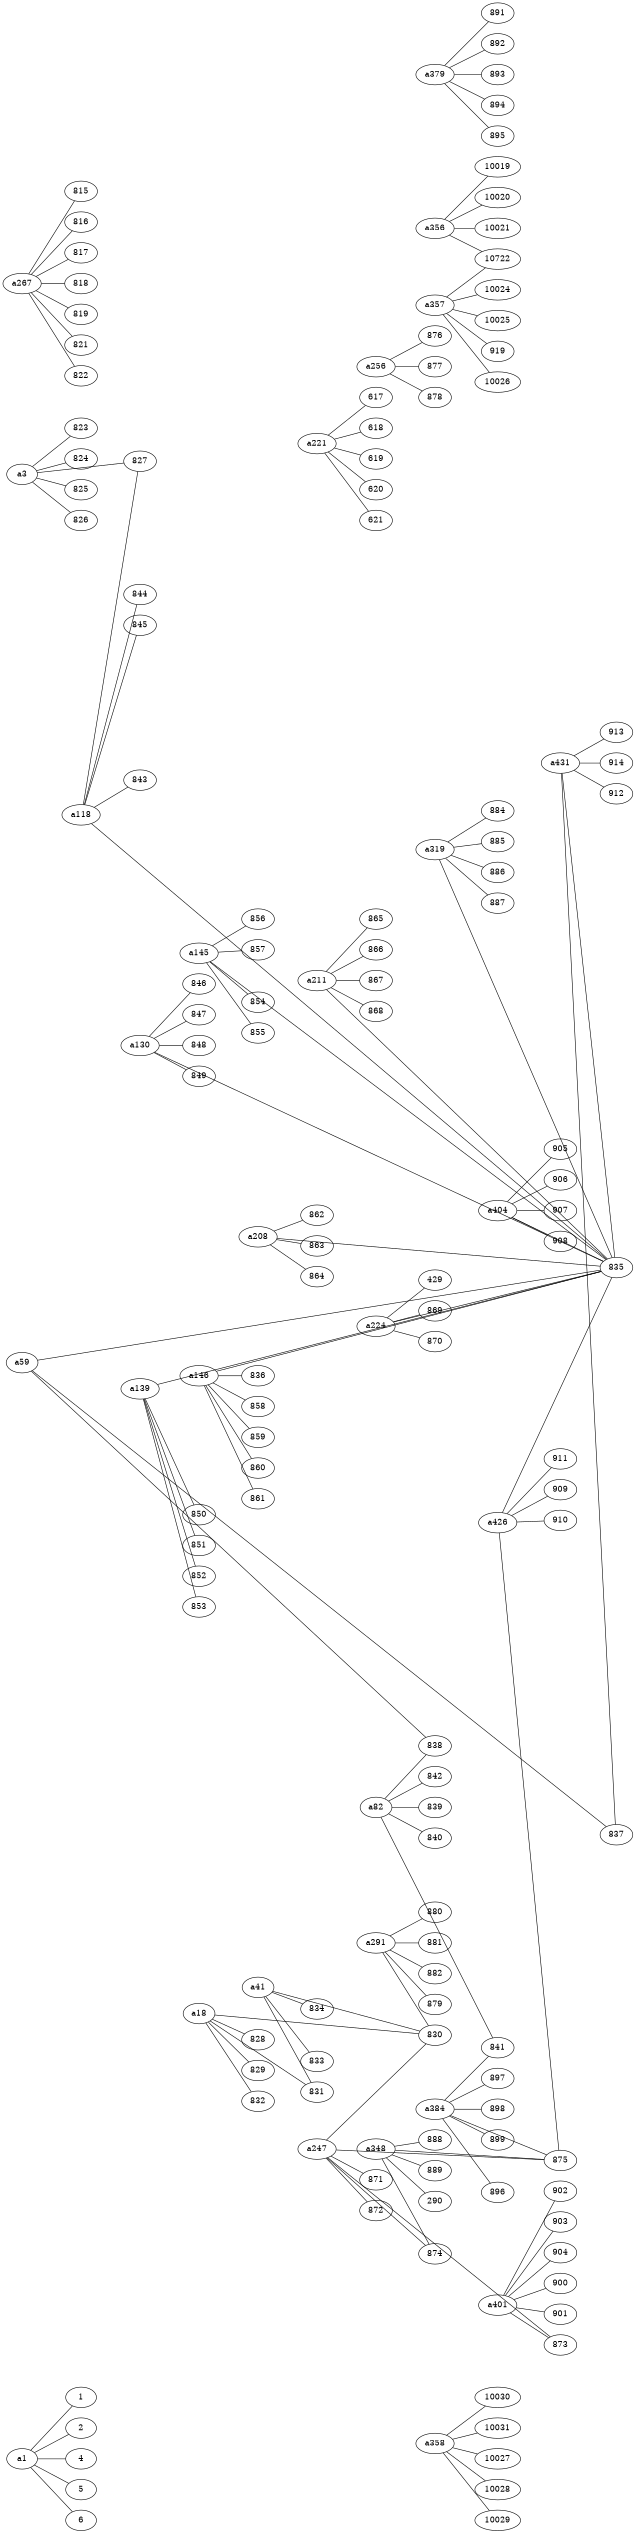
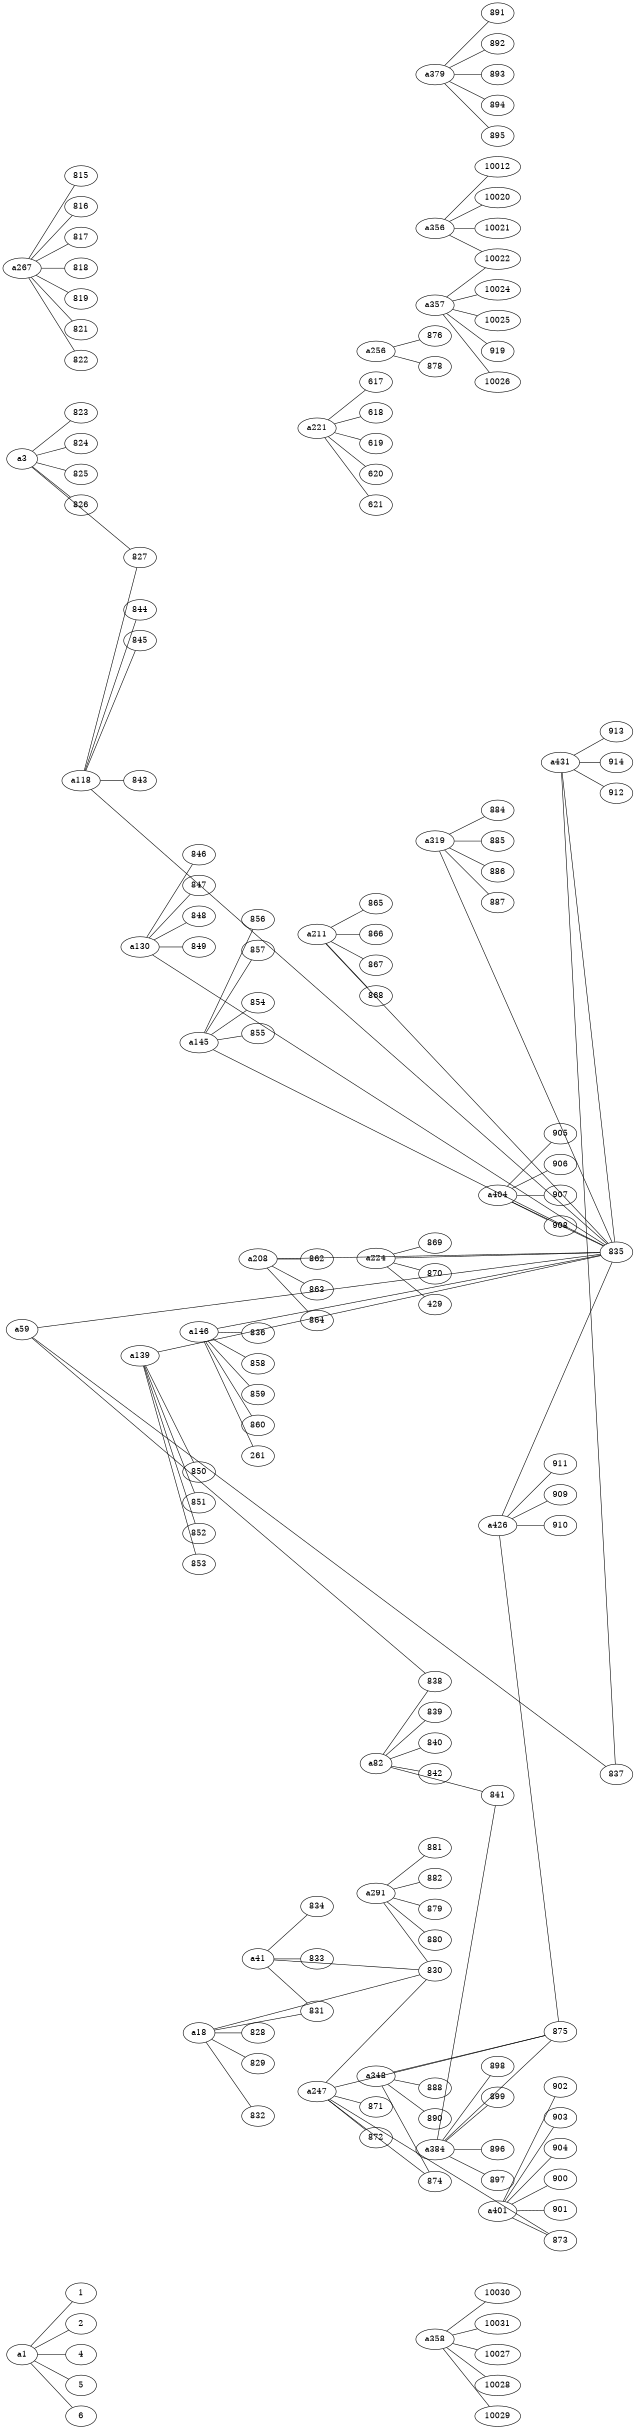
(498, 167) -> (498, 167)
(498, 259) -> (498, 259)
(435, 367) -> none
(258, 1499) -> (258, 1456)
(435, 2171) -> none
(435, 2201) -> (435, 2119)
